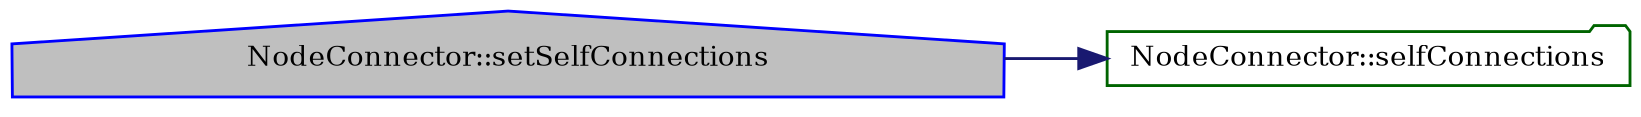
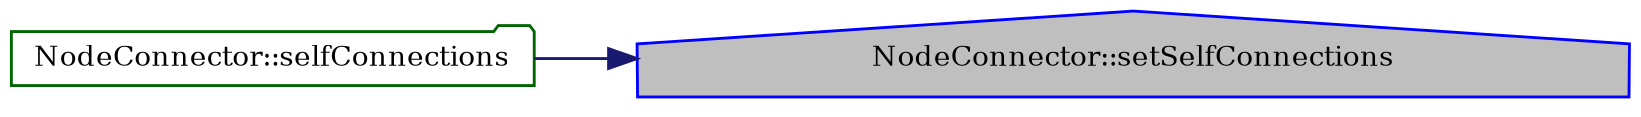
(1041, 59) -> (571, 59)
